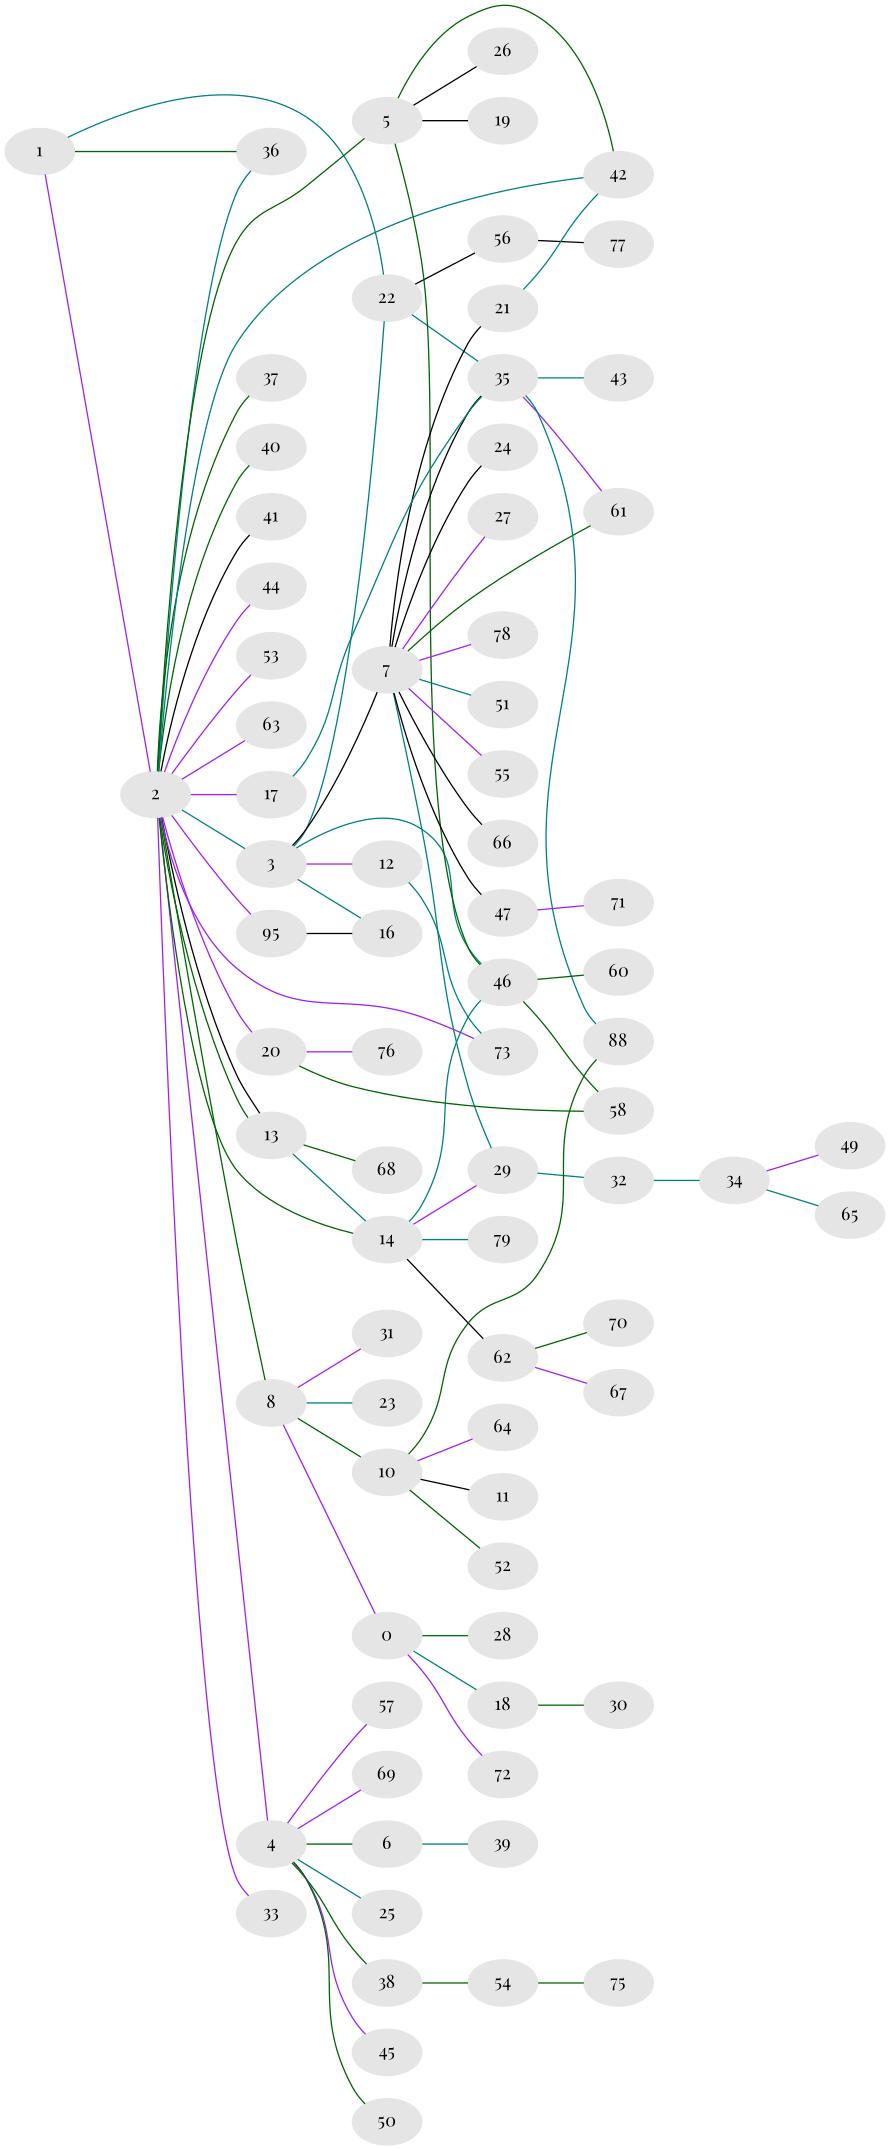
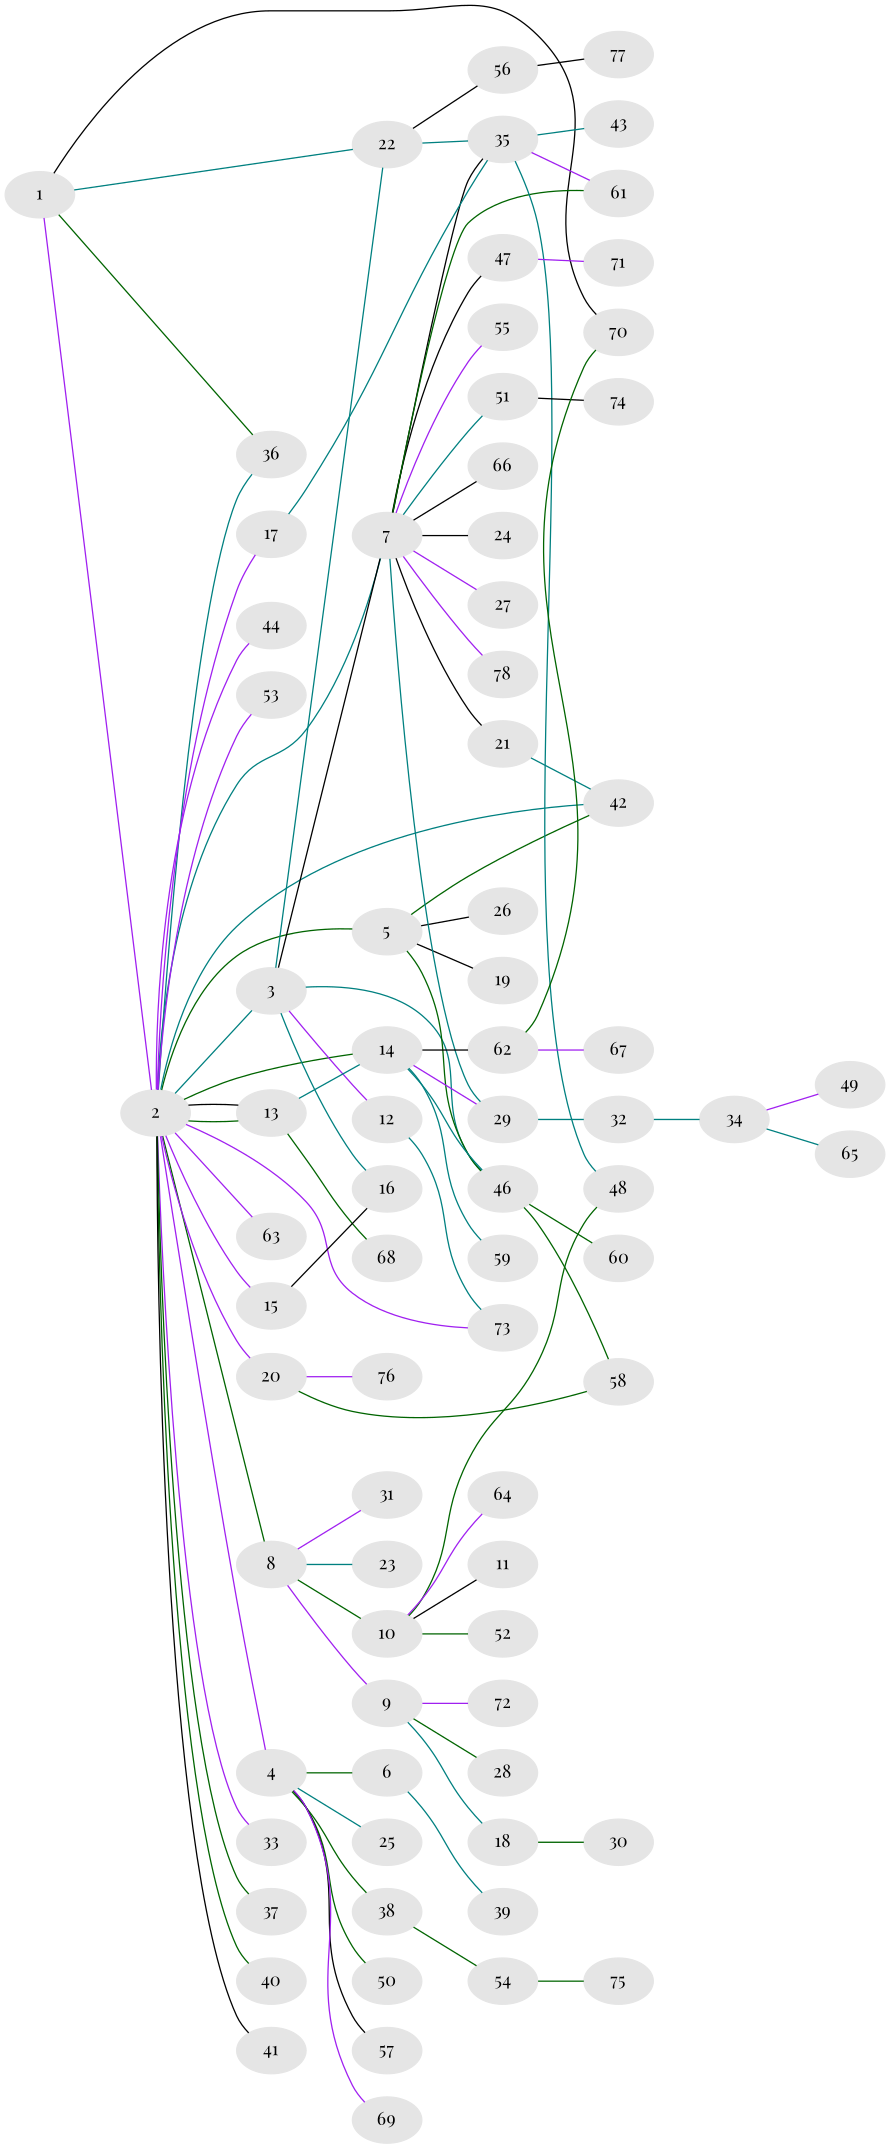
none -> (416, 10)
none -> (619, 402)
none -> (227, 803)
(271, 933) -> (271, 1306)
(619, 1041) -> (619, 1189)
(503, 1240) -> (503, 1258)
(387, 1636) -> (387, 1703)
(326, 1773) -> (337, 1976)
(387, 2052) -> none
